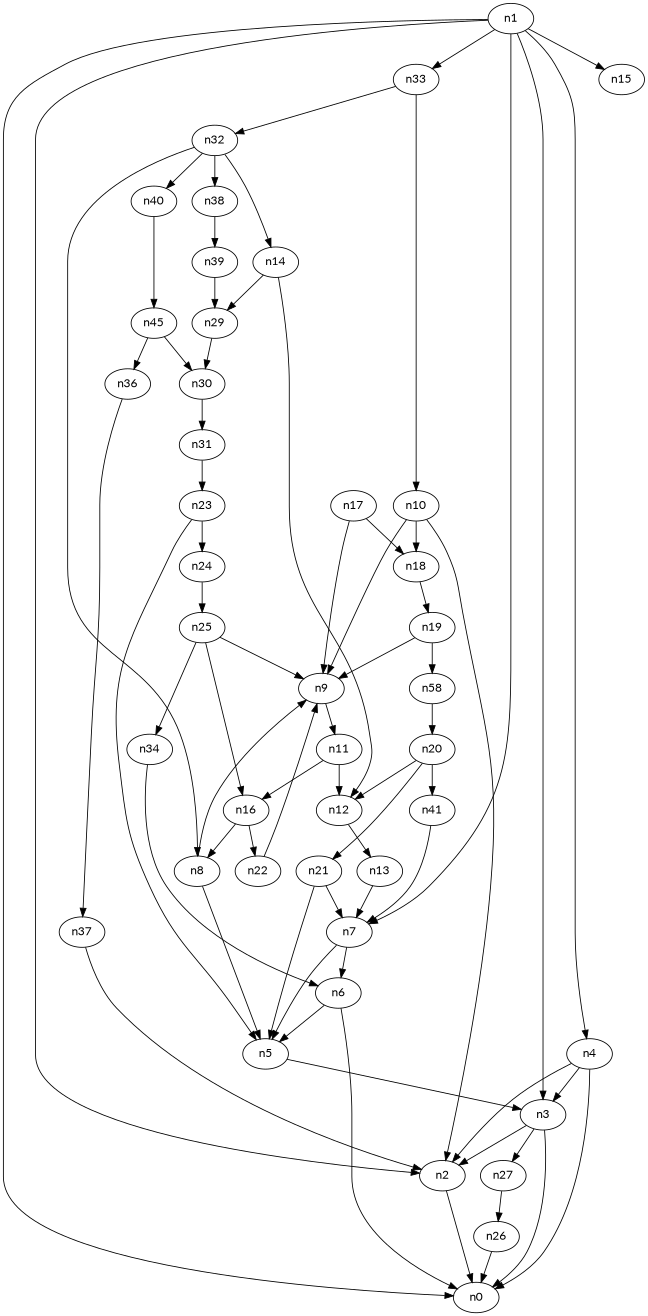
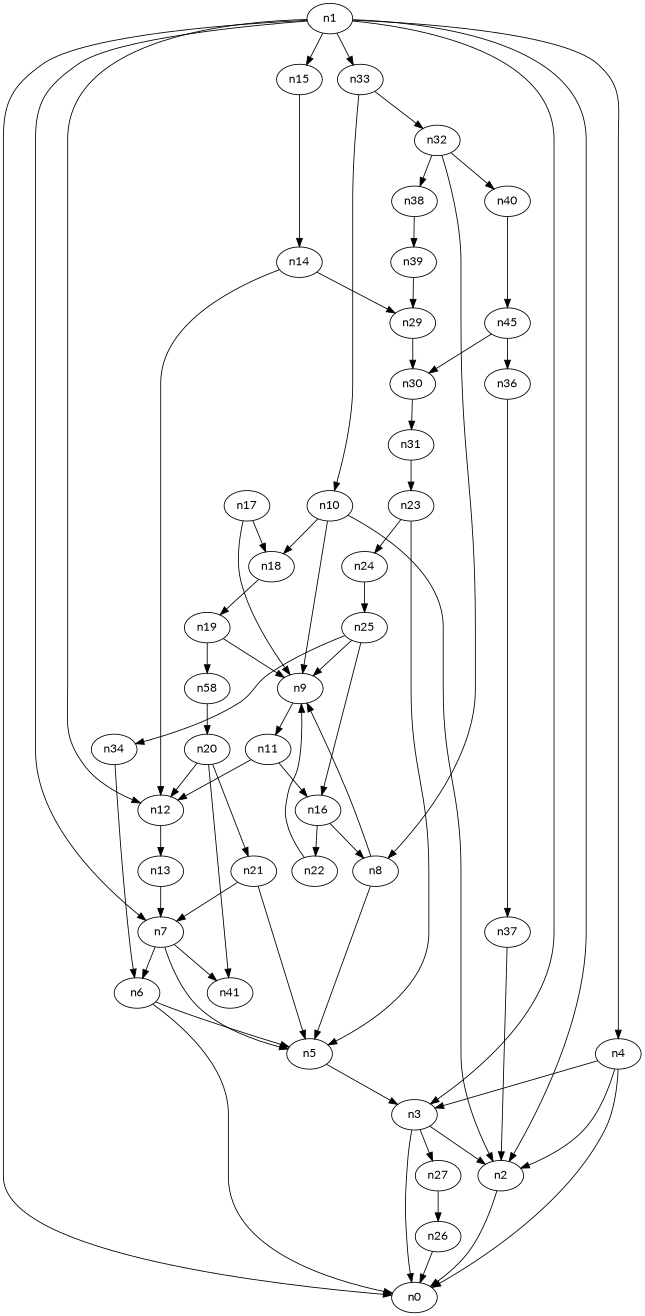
(250, 195) -> (299, 167)
none -> (68, 338)
(415, 879) -> (192, 960)
